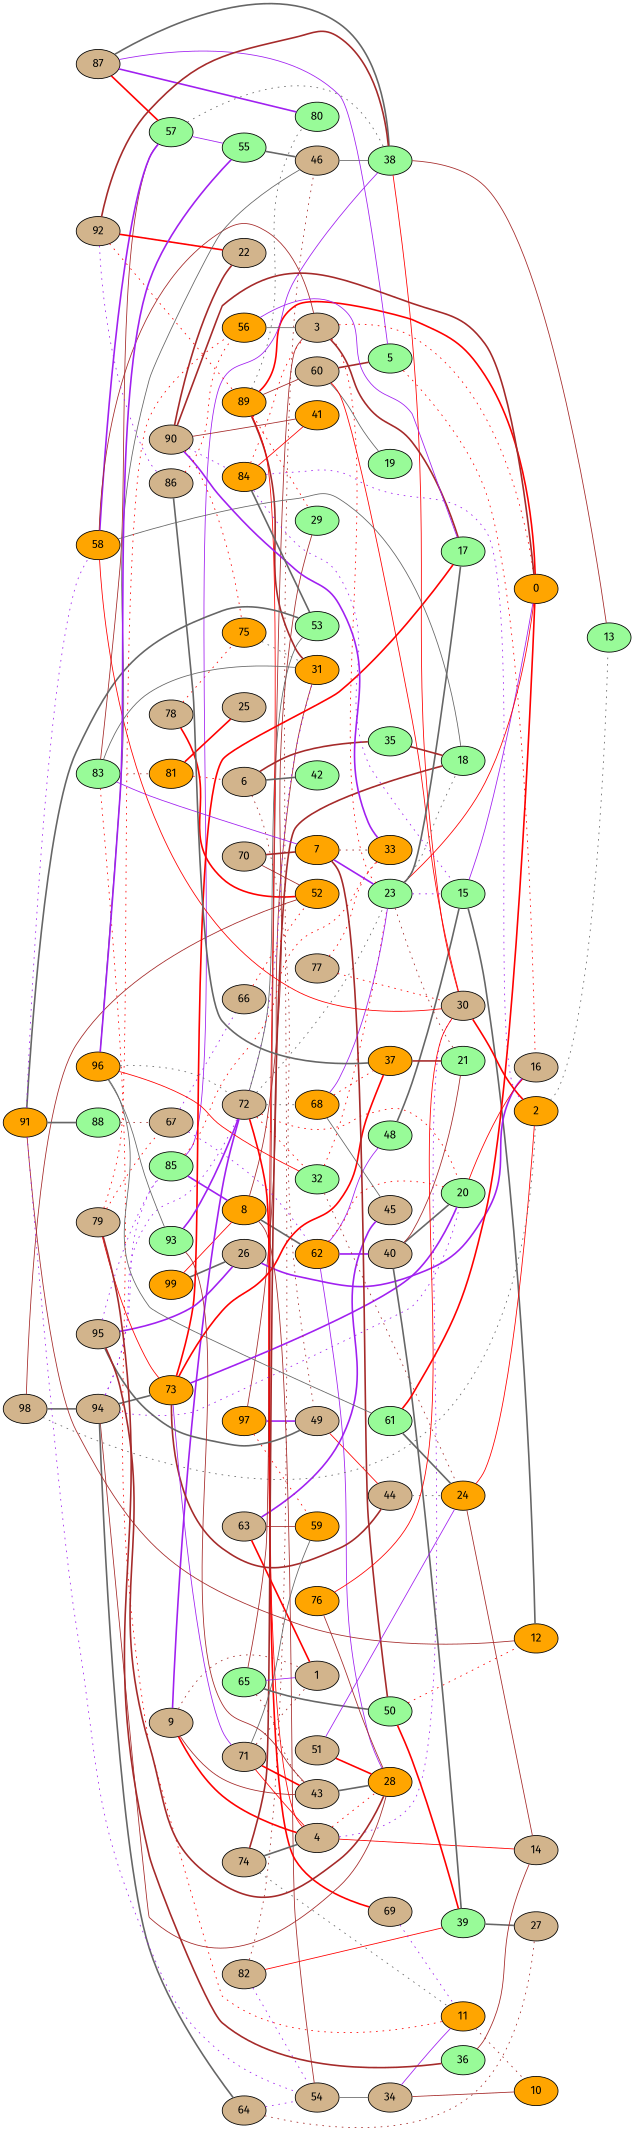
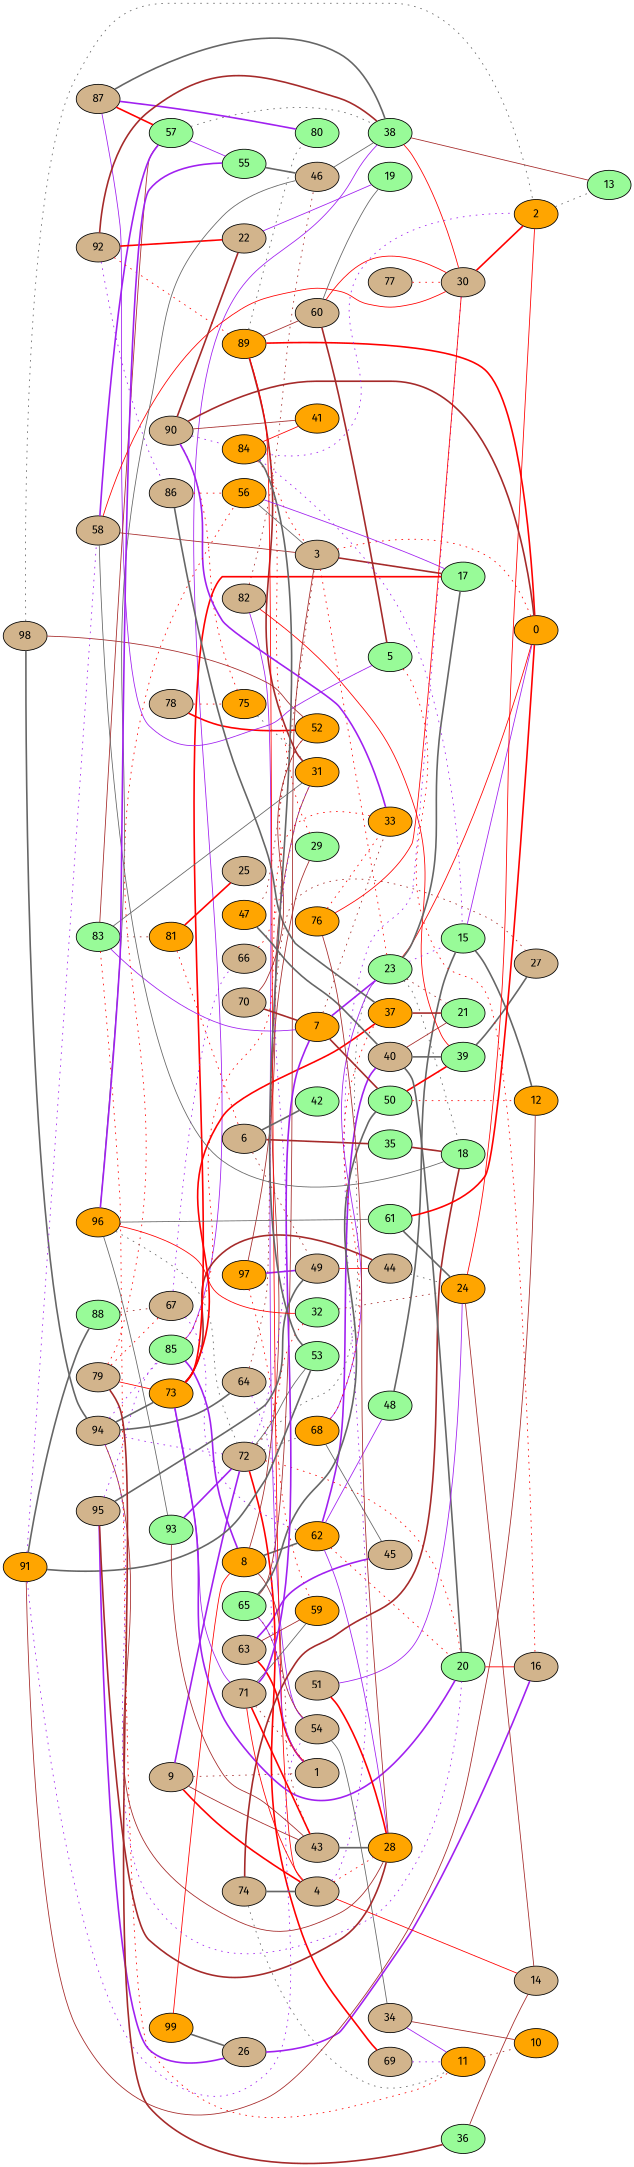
none -> (317, 208)
(98, 545) -> (98, 530)
(353, 909) -> (354, 872)
none -> (244, 915)
(362, 1039) -> none
none -> (291, 1460)
(281, 2036) -> (270, 1166)
